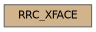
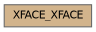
(48, 16) -> (48, 16)
